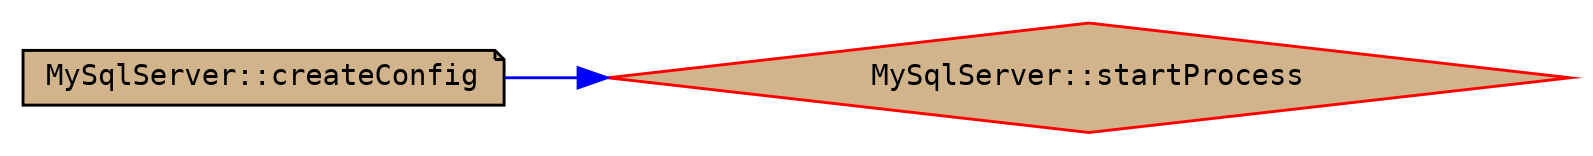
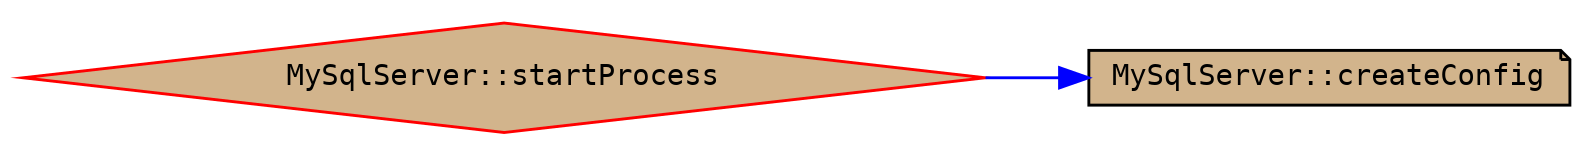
(541, 78) -> (1022, 78)
